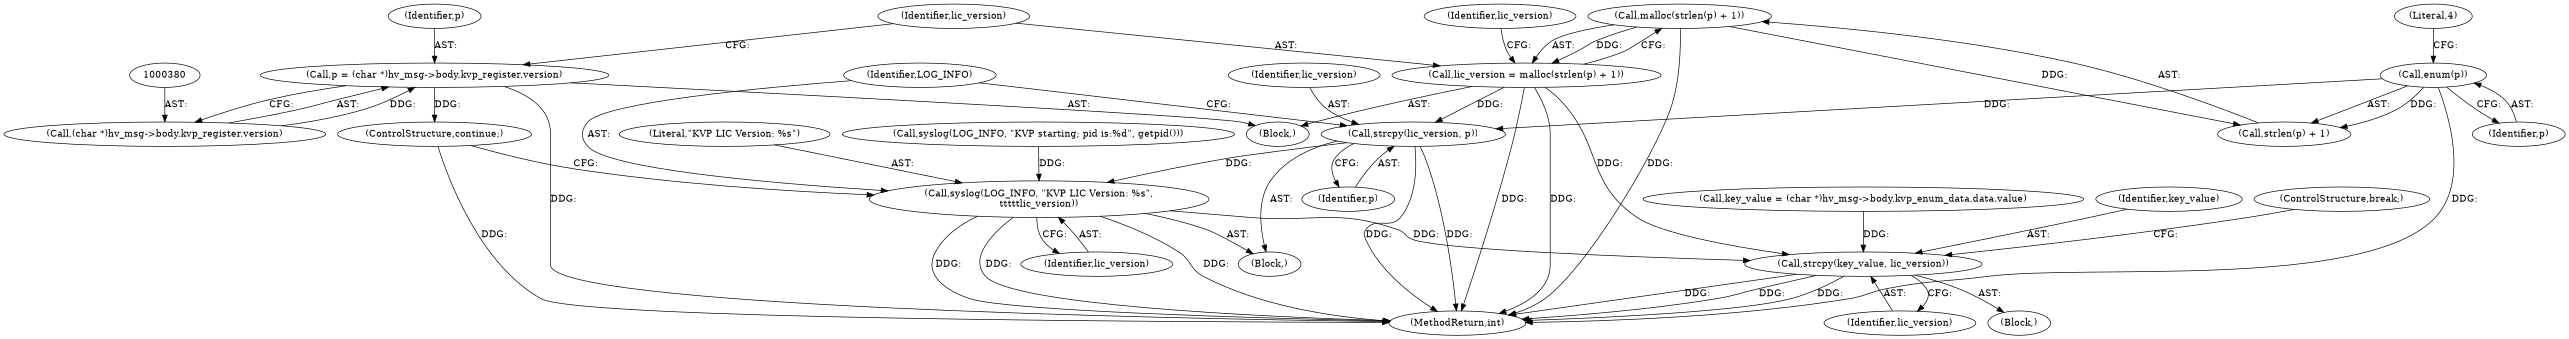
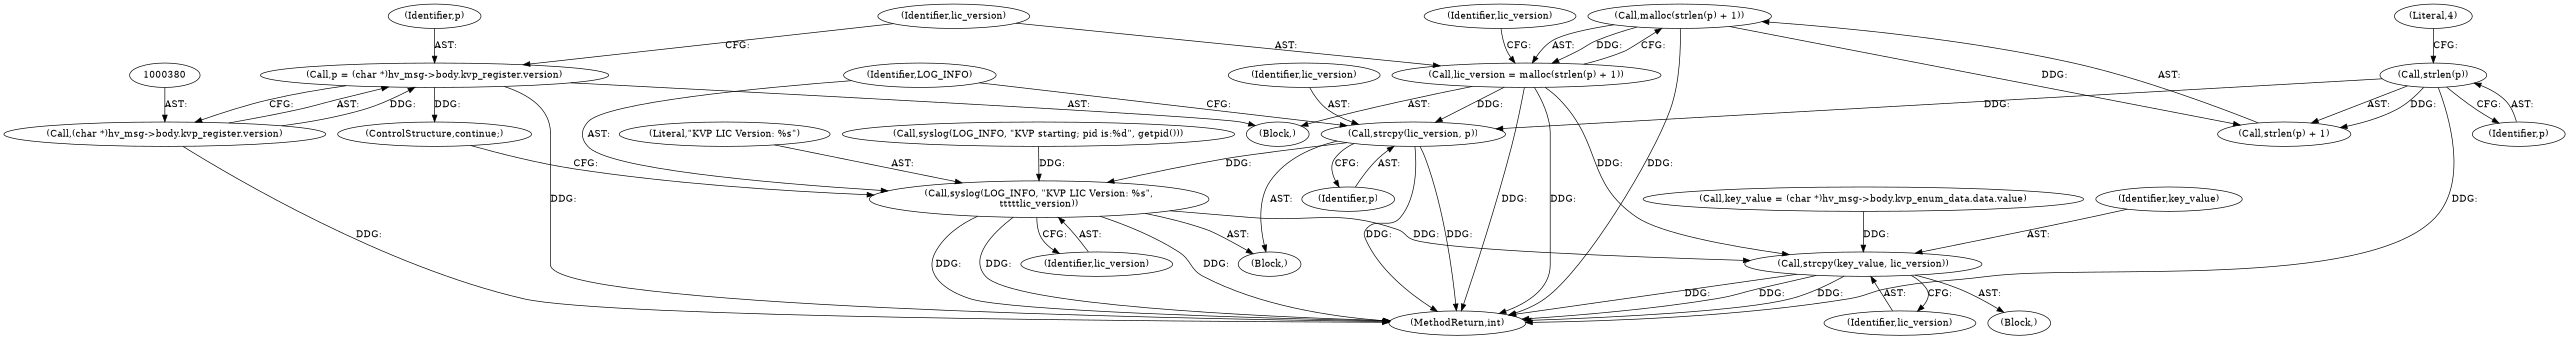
(2433, 75) -> (2433, 75)
(2342, 199) -> none
(867, 317) -> (765, 314)
